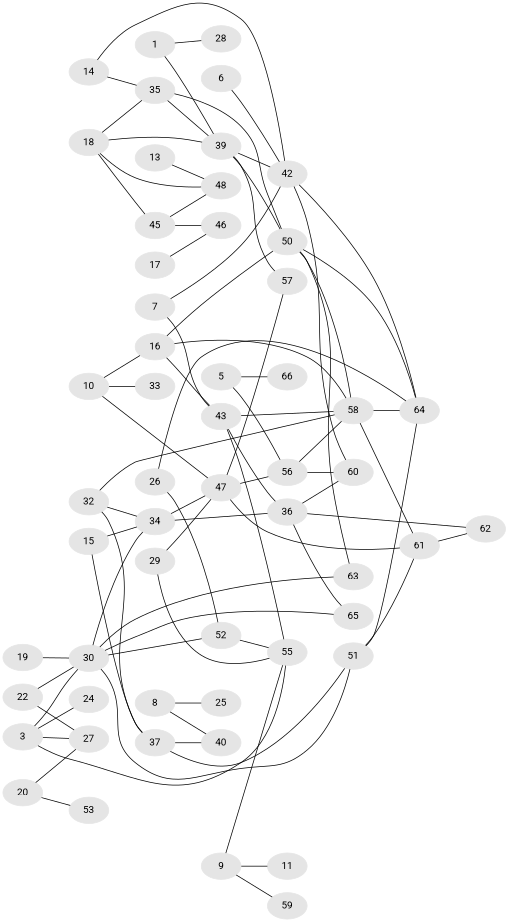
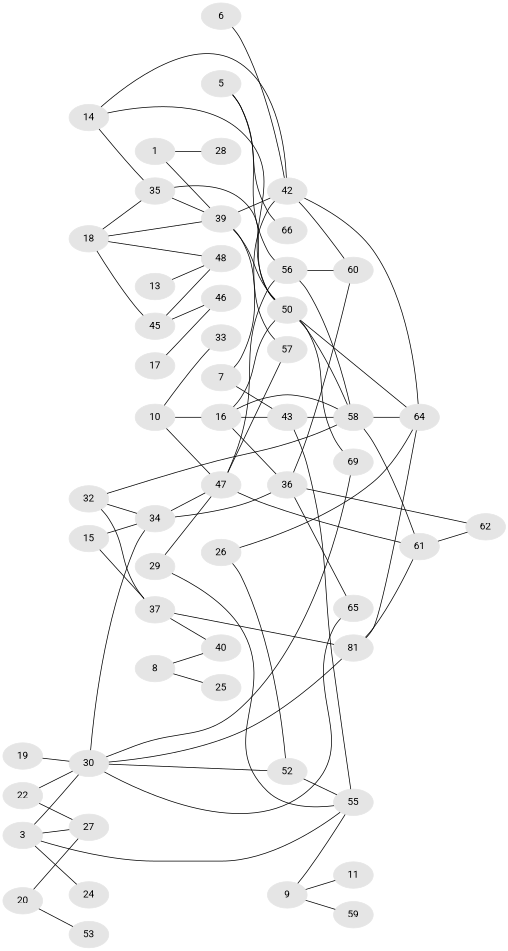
none -> (243, 135)
(250, 467) -> (251, 448)
(353, 577) -> (353, 462)
(353, 656) -> (353, 648)
